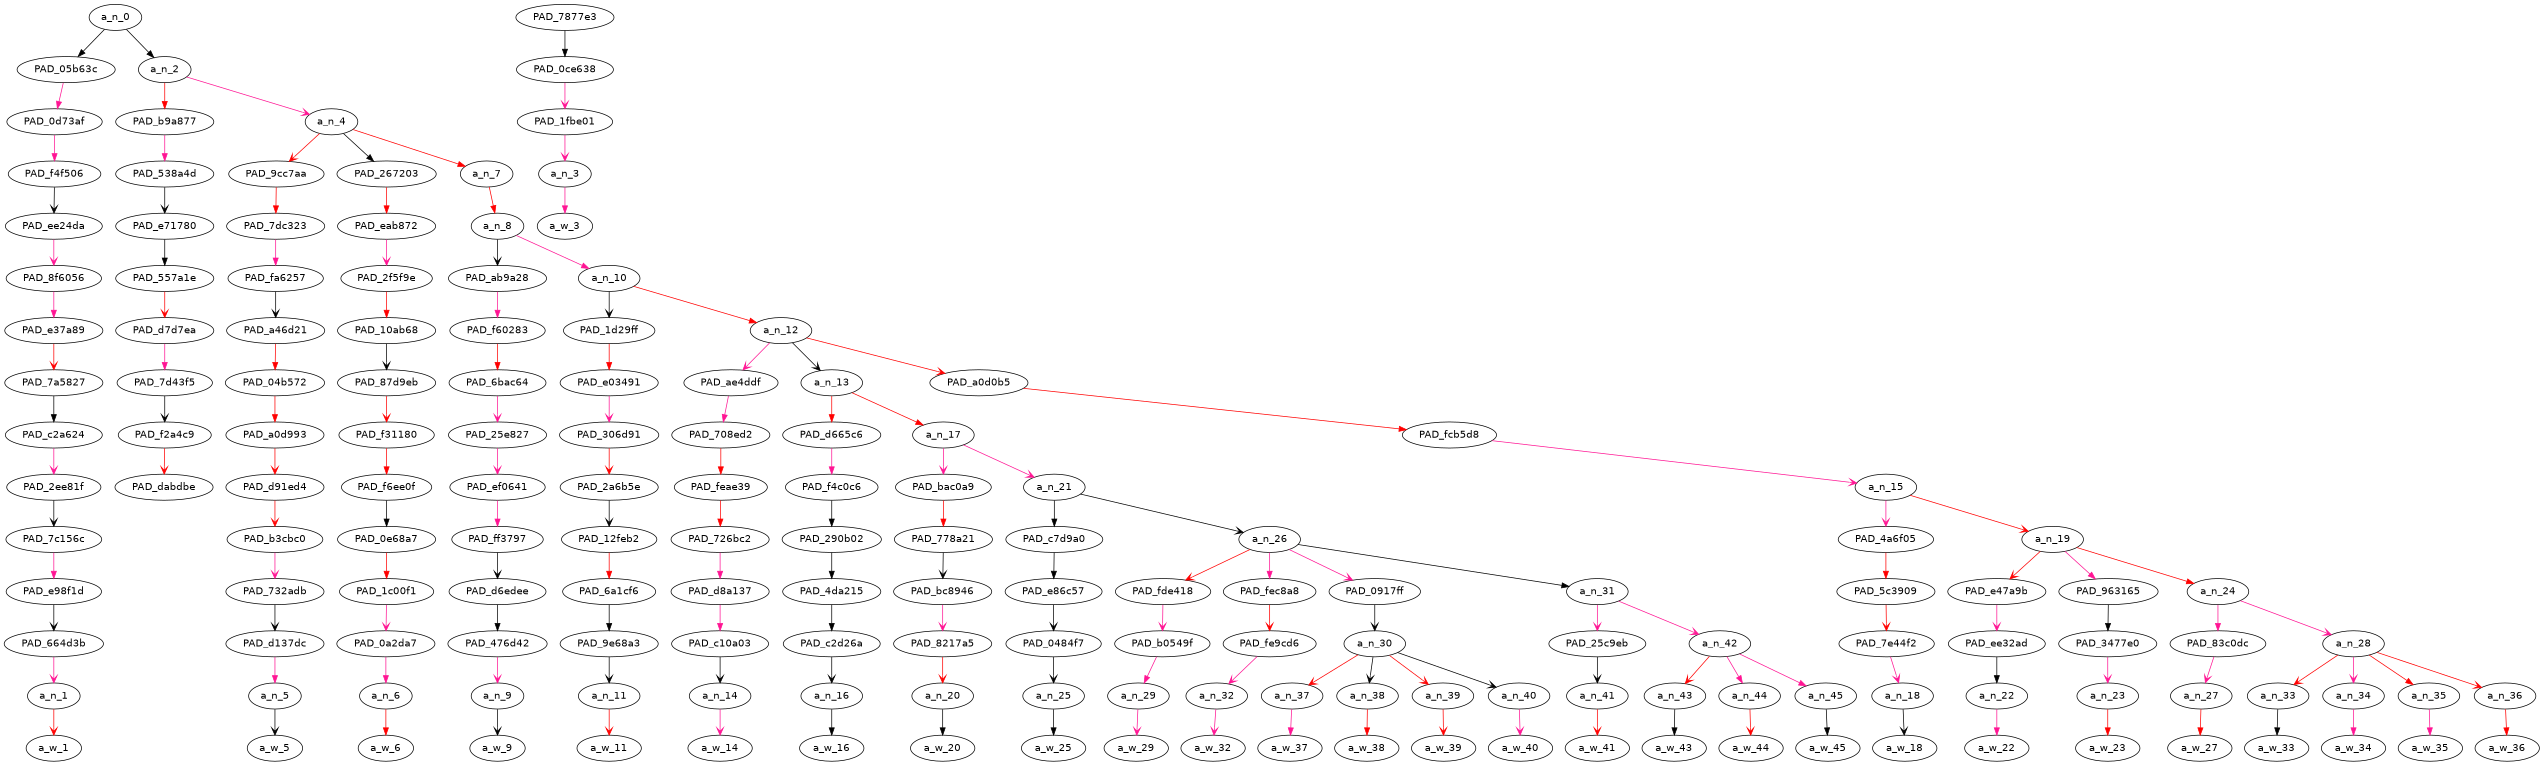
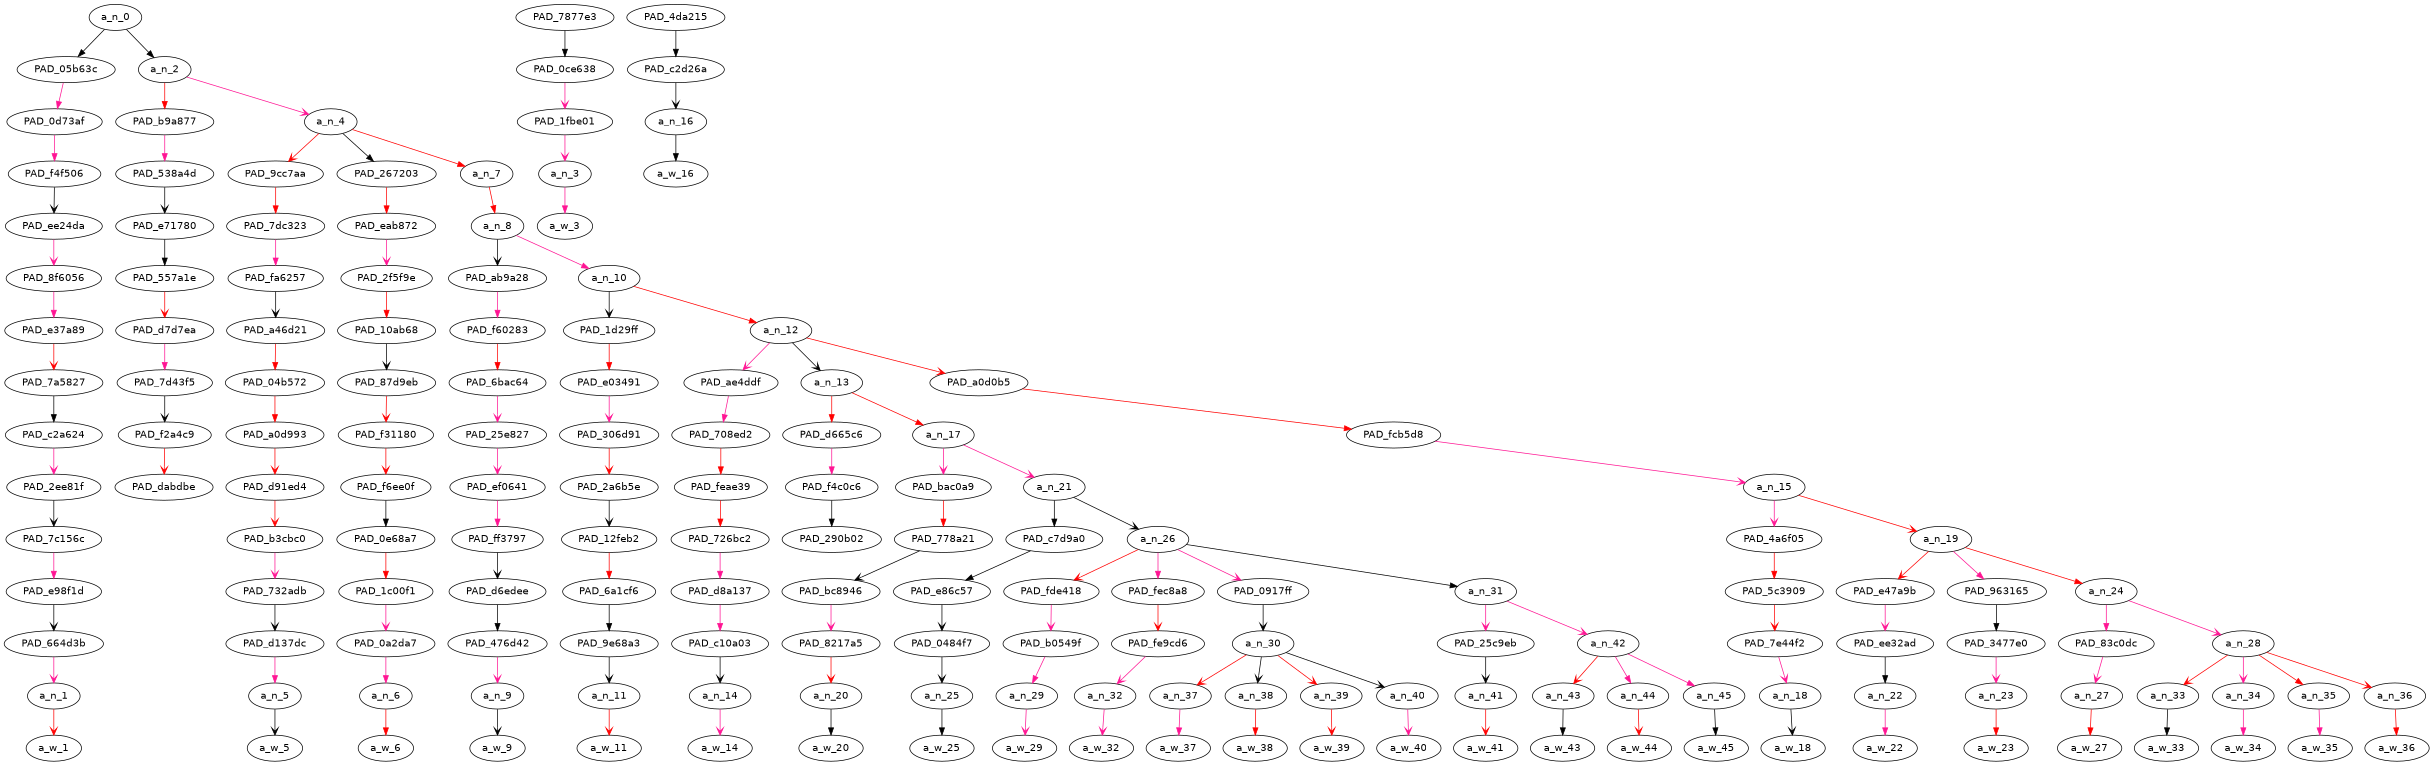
(387, 458) -> (386, 458)
(832, 562) -> none
